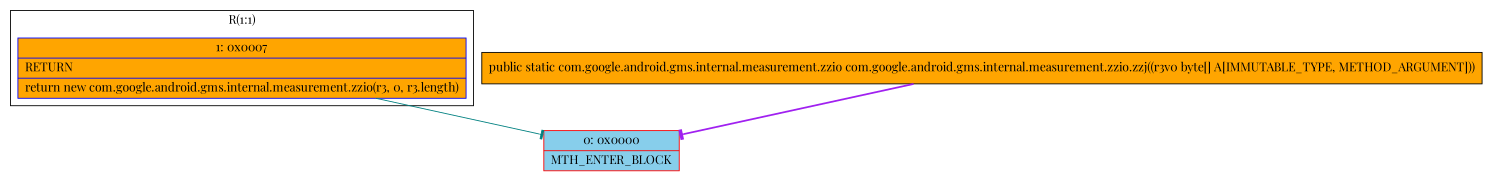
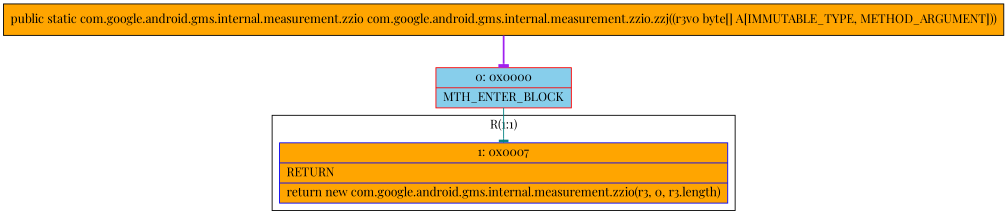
(458, 116) -> (504, 123)
